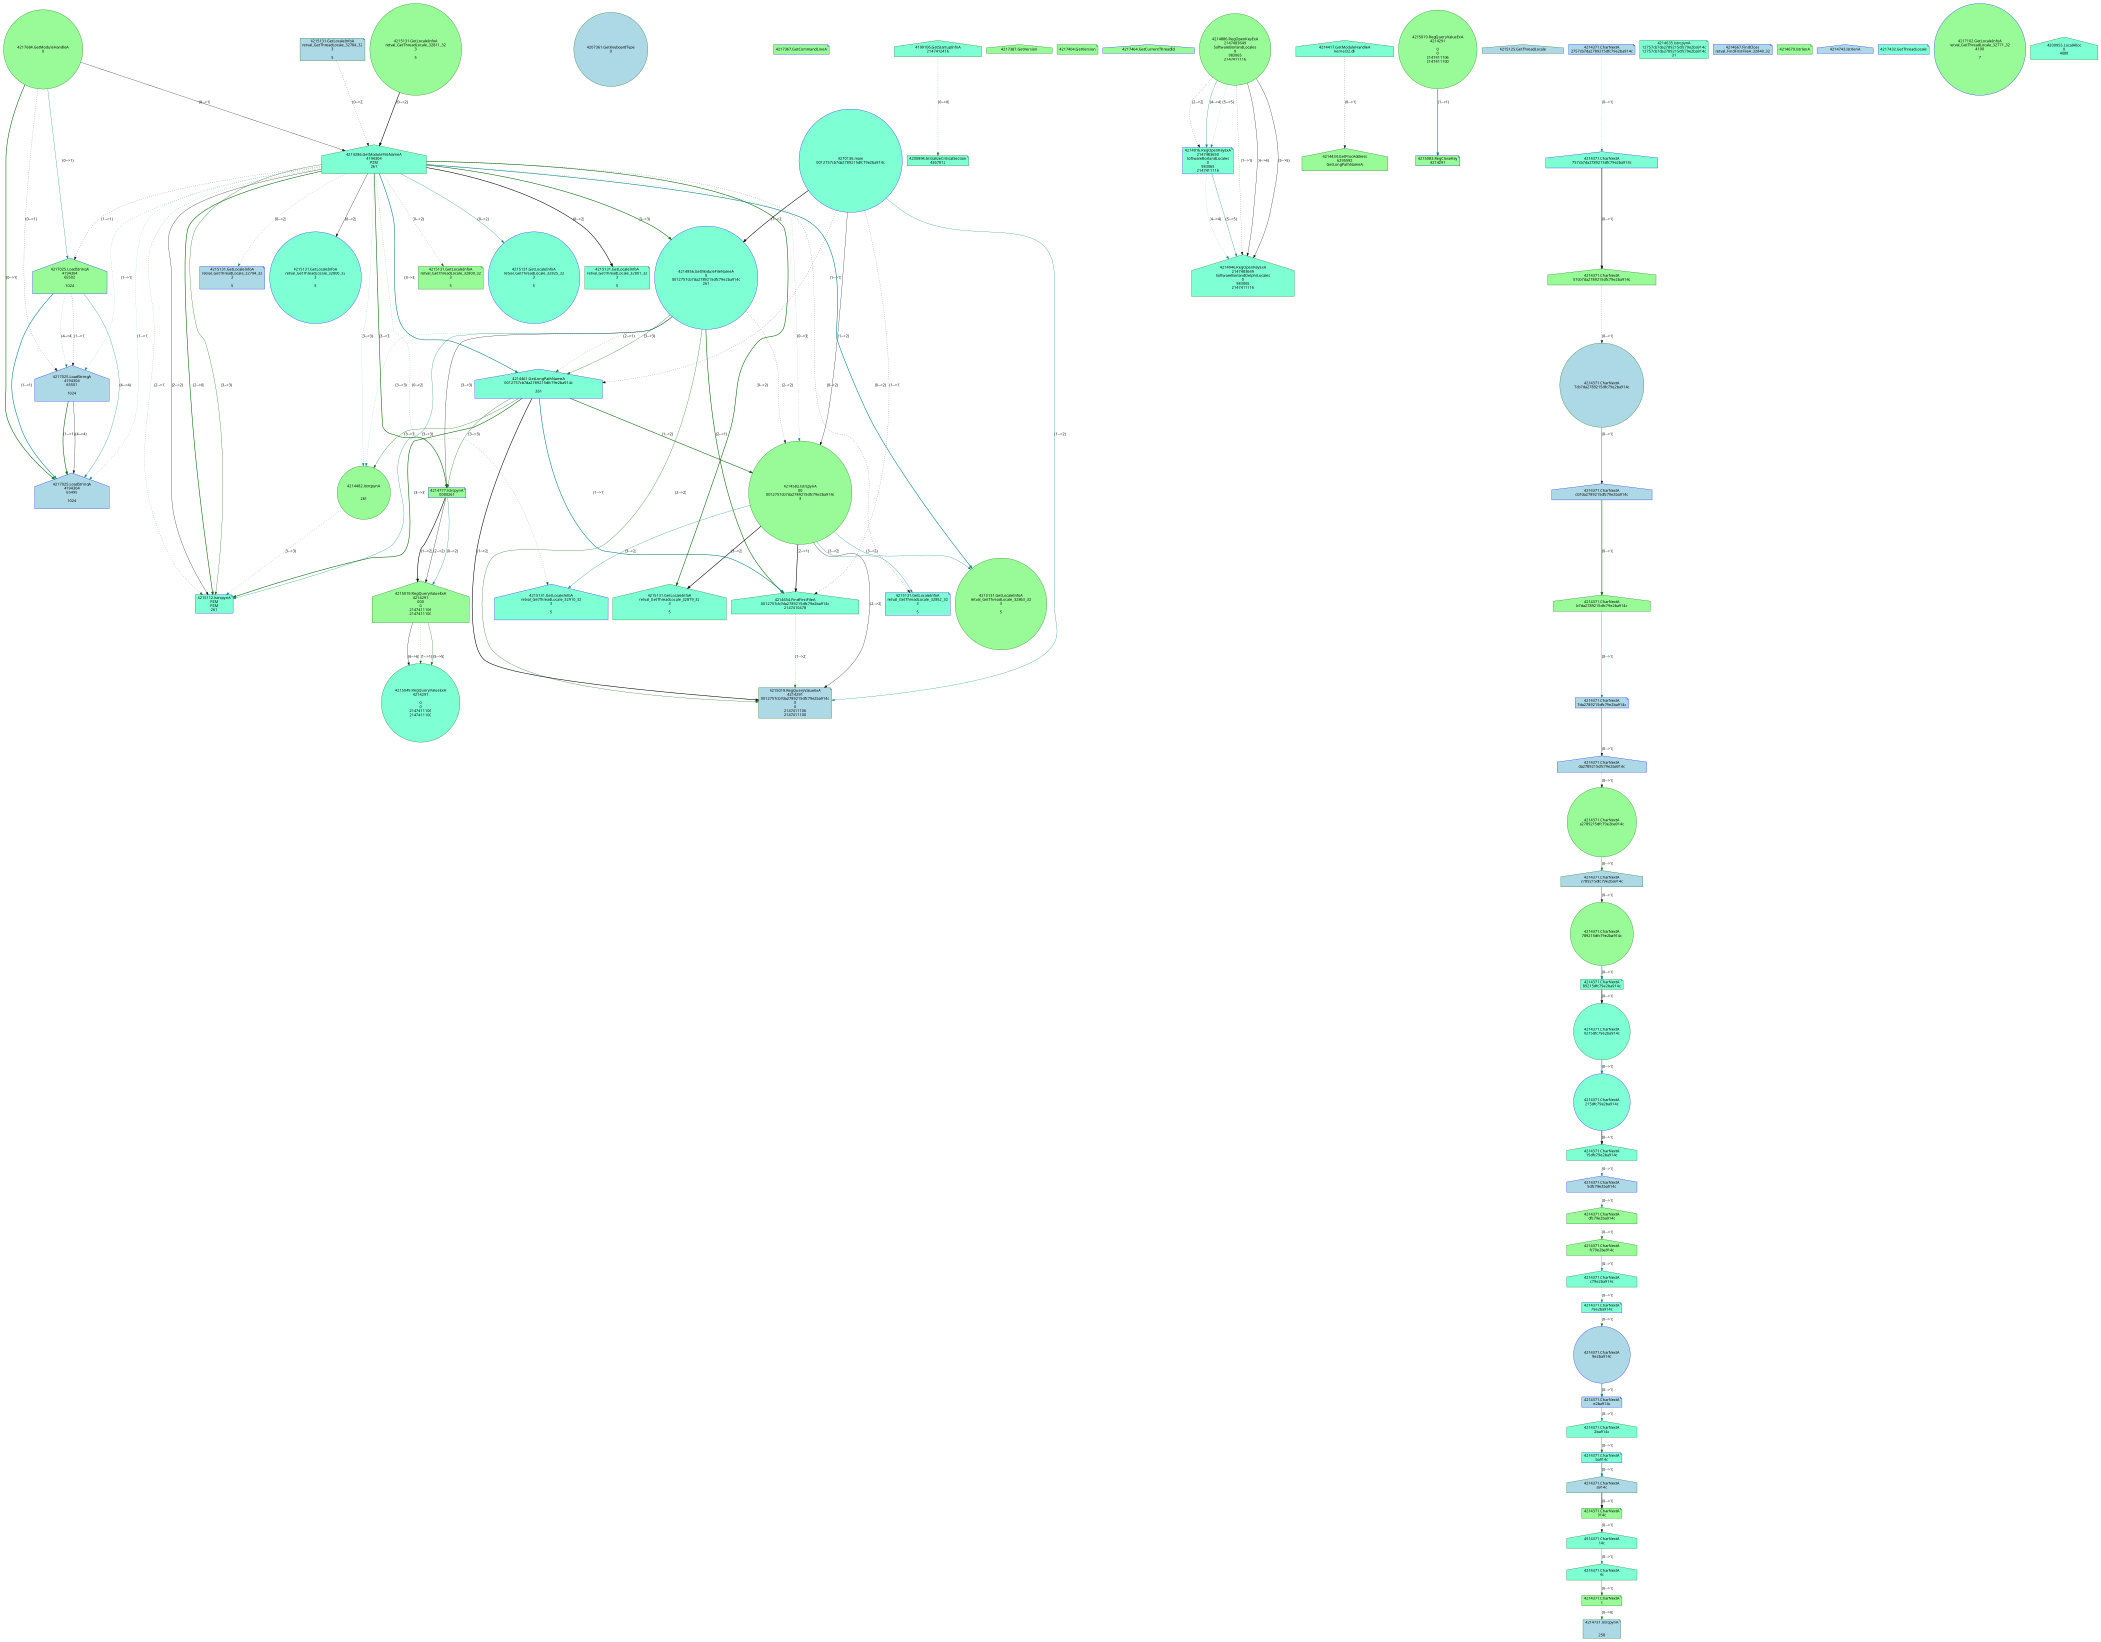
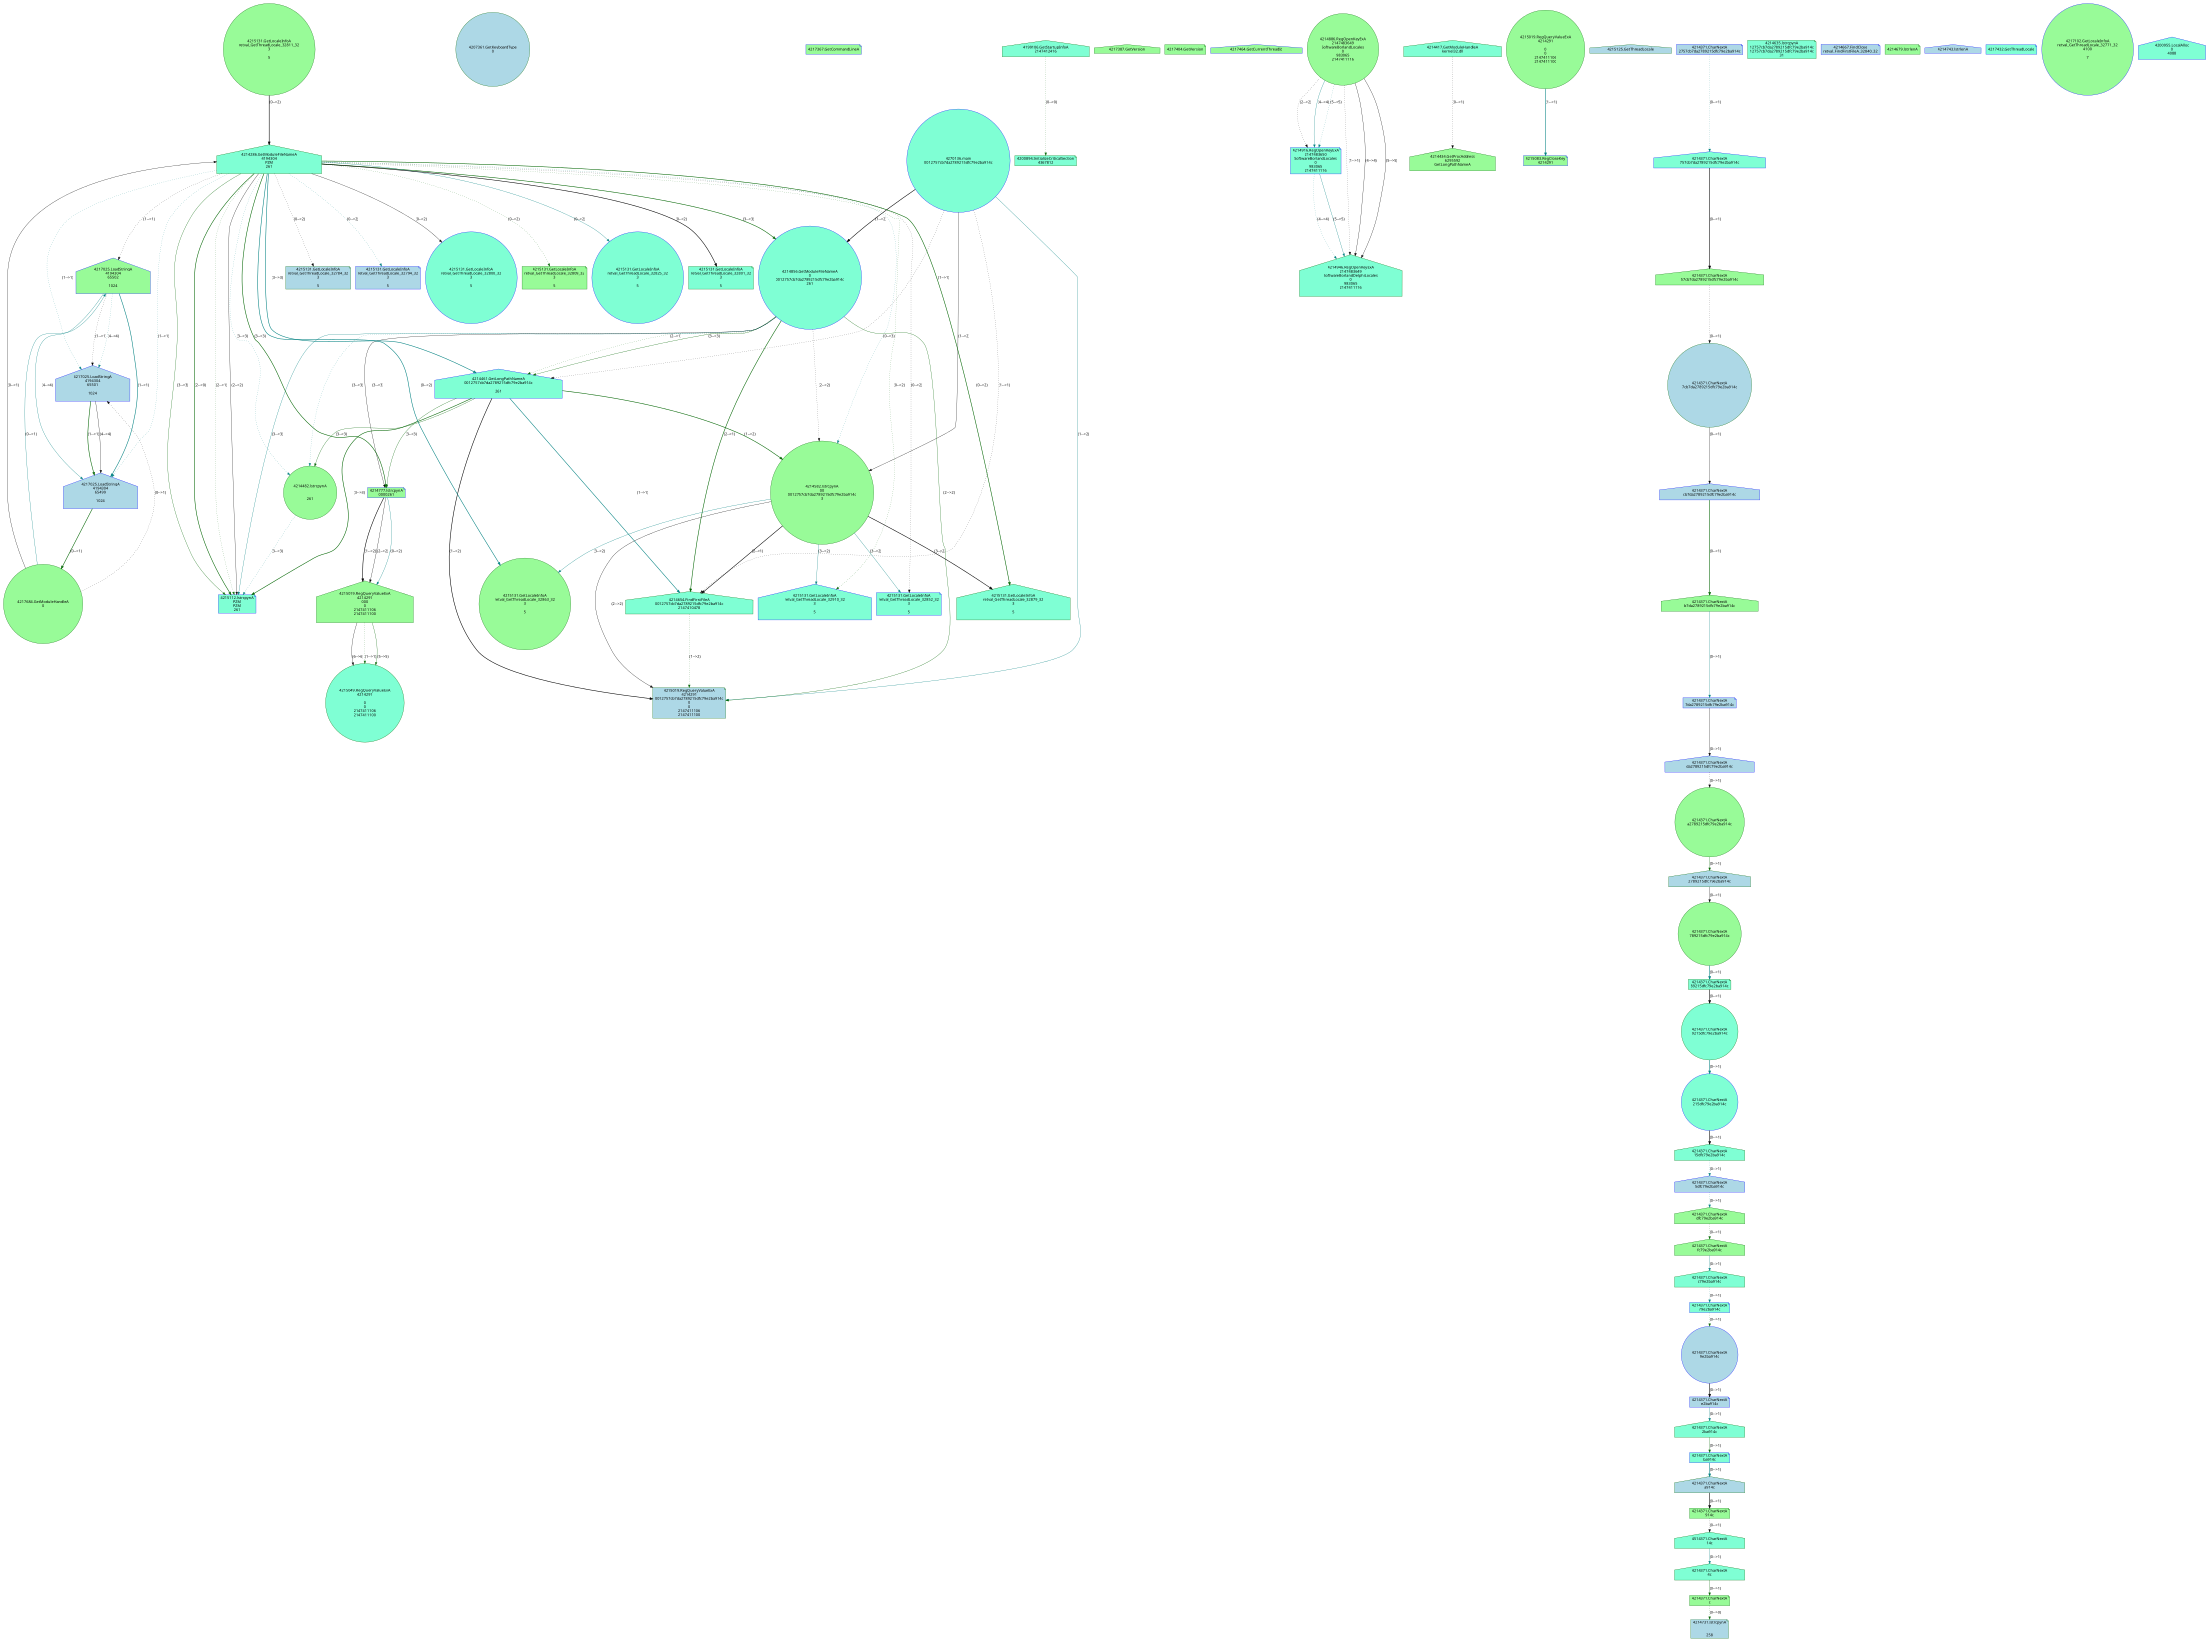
(2064, 49) -> (2172, 49)
(352, 102) -> (294, 219)
(6, 288) -> (77, 537)
(1602, 1389) -> (1710, 1389)
